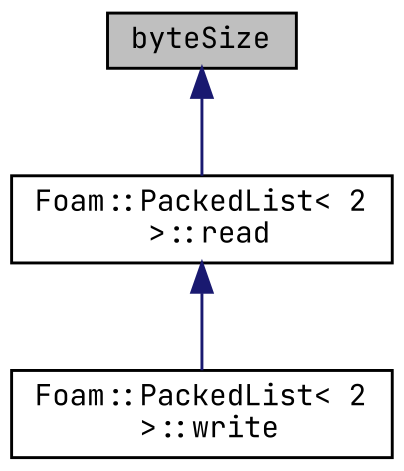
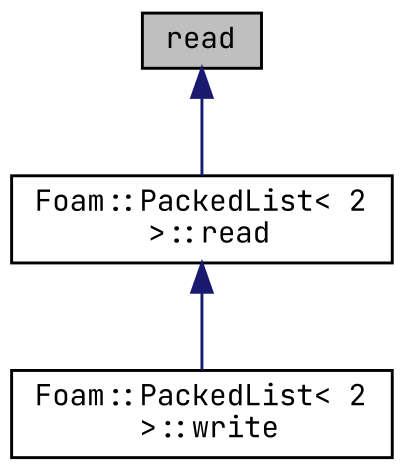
(202, 41) -> (202, 41)
